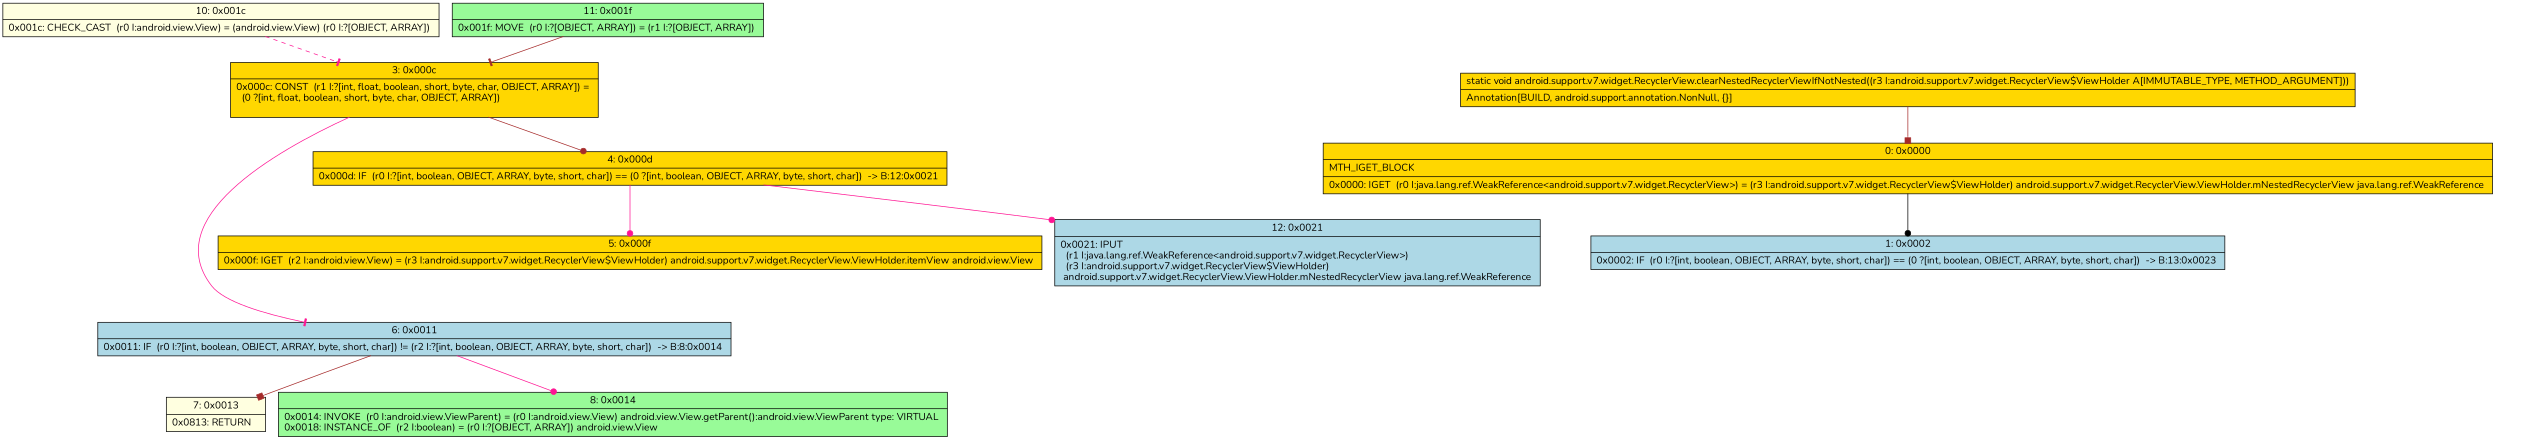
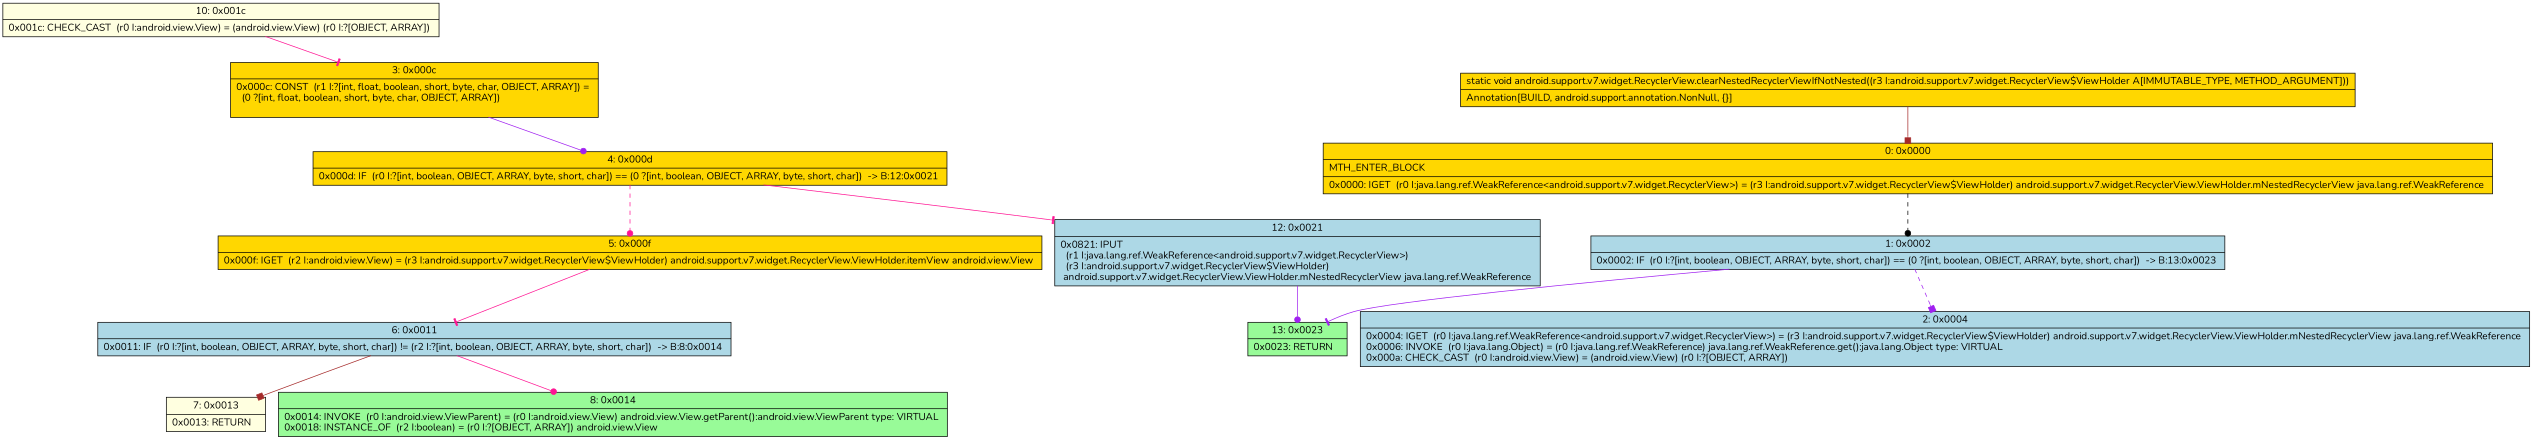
(608, 20) -> none
(301, 49) -> (301, 49)
(534, 134) -> (534, 134)
(1372, 168) -> (1377, 168)
(907, 202) -> (907, 202)
(630, 208) -> (630, 208)
(1908, 212) -> (1908, 212)
(210, 217) -> (524, 295)
(1094, 245) -> (1094, 245)
none -> (1297, 339)
none -> (1945, 339)
(216, 423) -> (216, 423)
